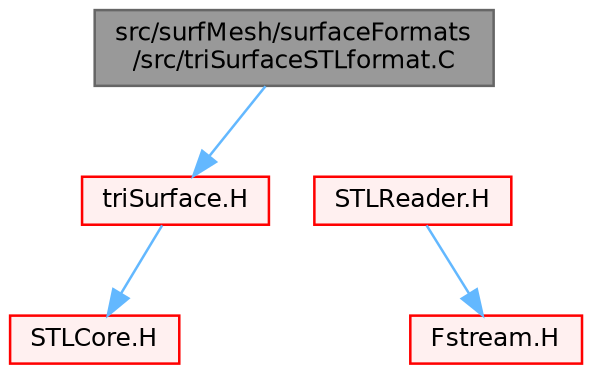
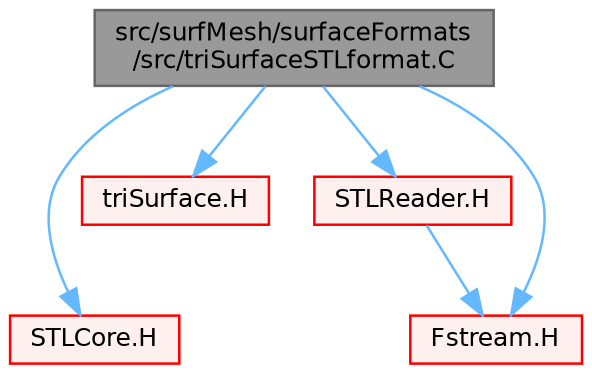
none -> (351, 121)
none -> (526, 165)
(142, 260) -> (67, 165)
